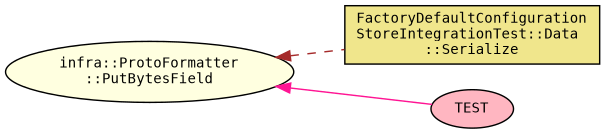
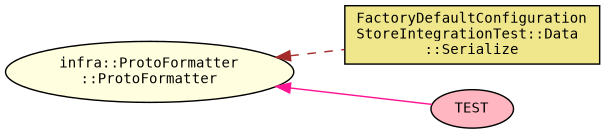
(150, 72) -> (150, 72)
